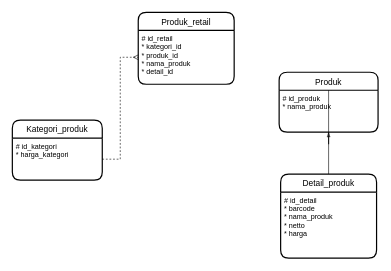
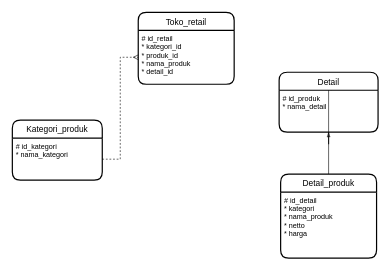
(186, 22) -> (186, 22)
(329, 82) -> (329, 82)
(303, 98) -> (303, 98)
(39, 146) -> (39, 146)
(303, 200) -> (303, 200)
